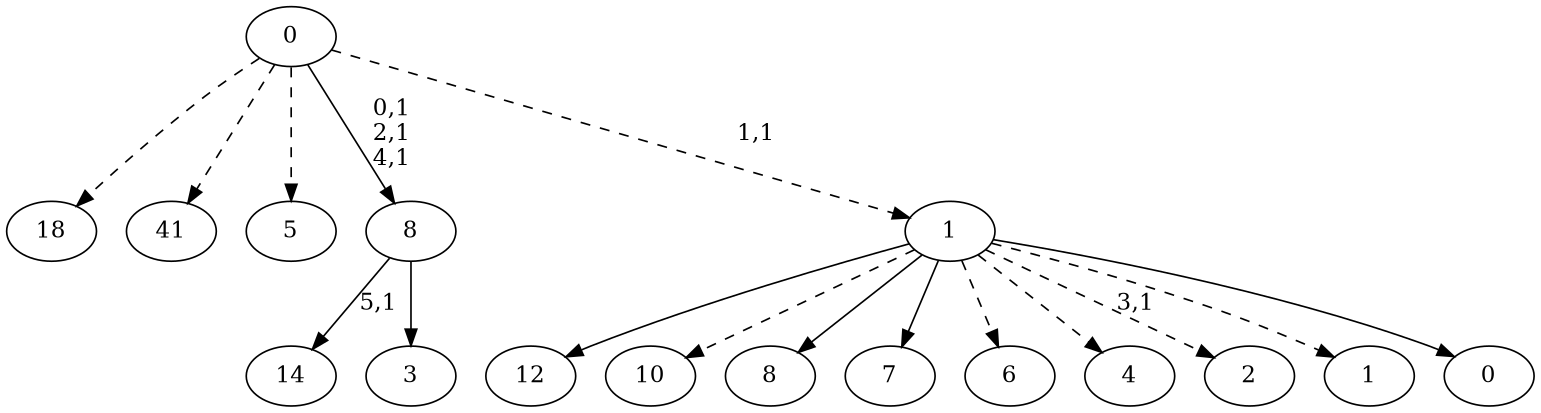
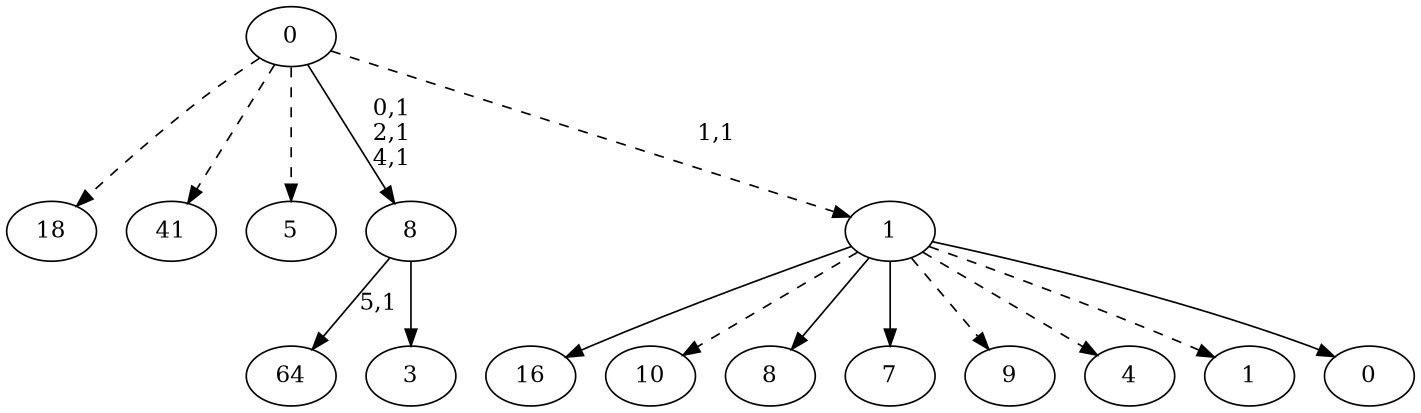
(291, 376) -> (291, 376)
(531, 376) -> (531, 376)
(1010, 376) -> (1010, 376)
(1250, 376) -> none
